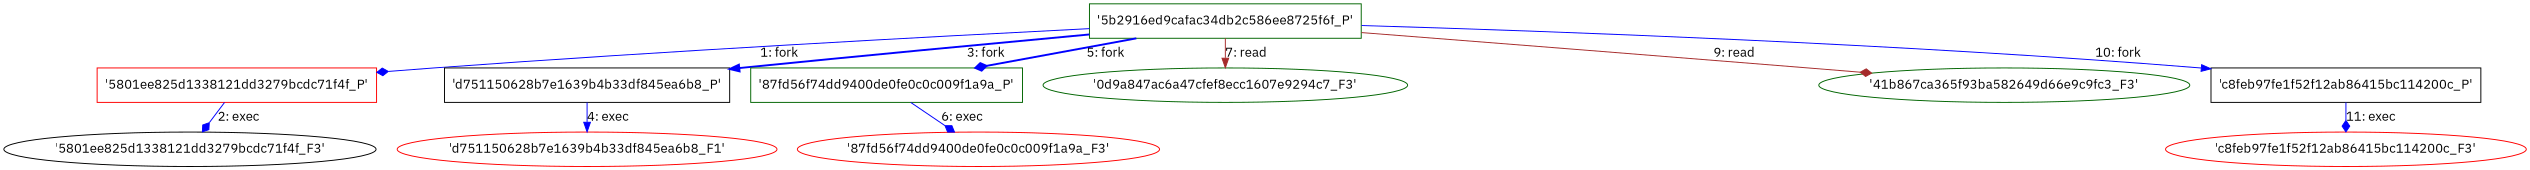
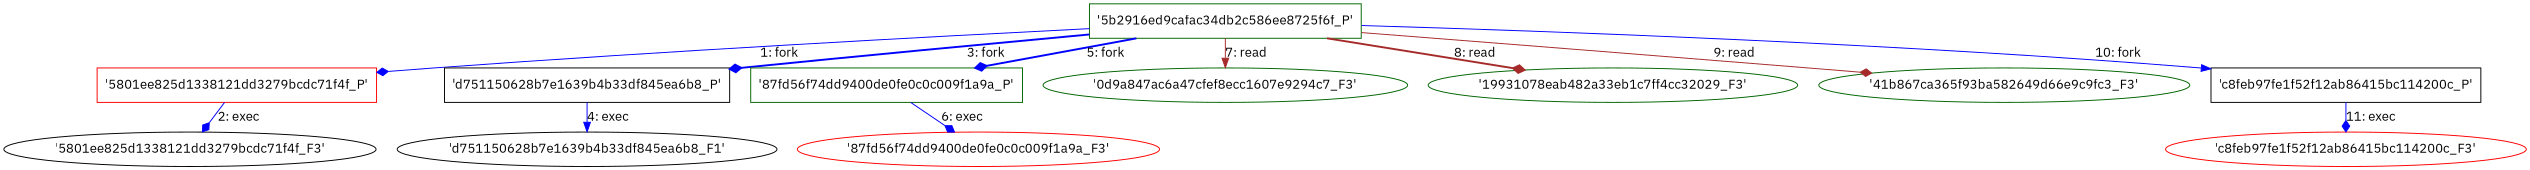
(914, 51) -> (914, 51)
none -> (1613, 85)
(587, 149) -> (587, 149)
